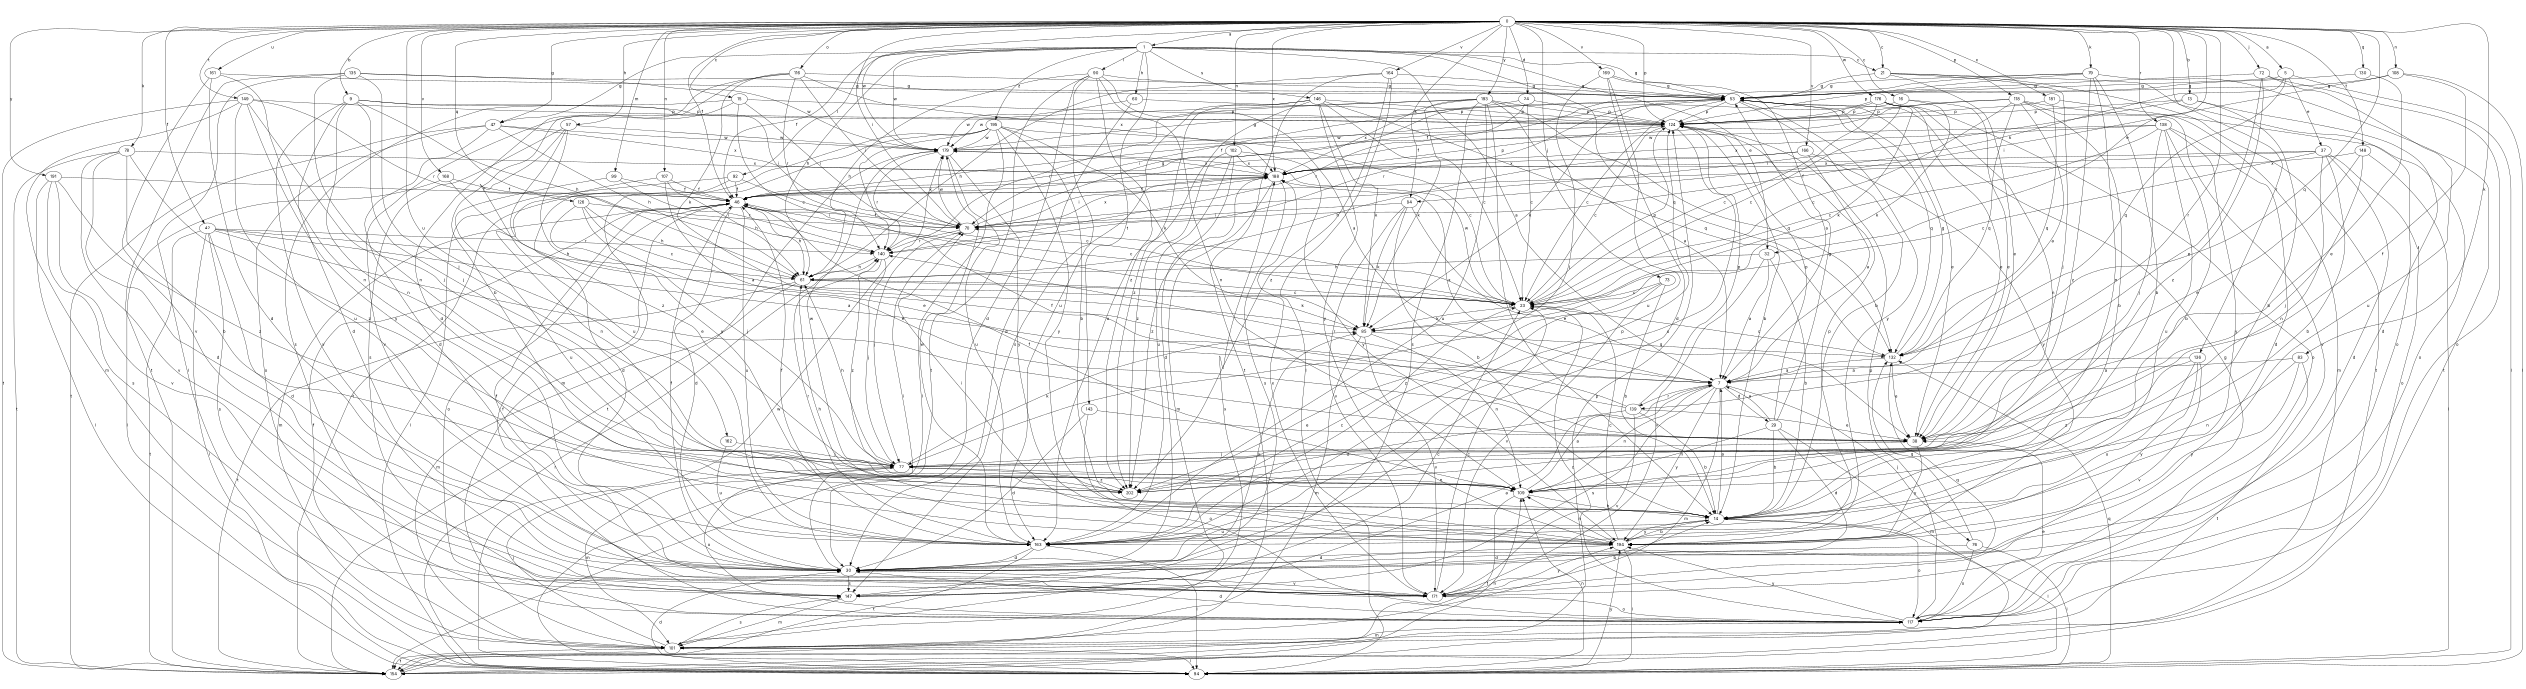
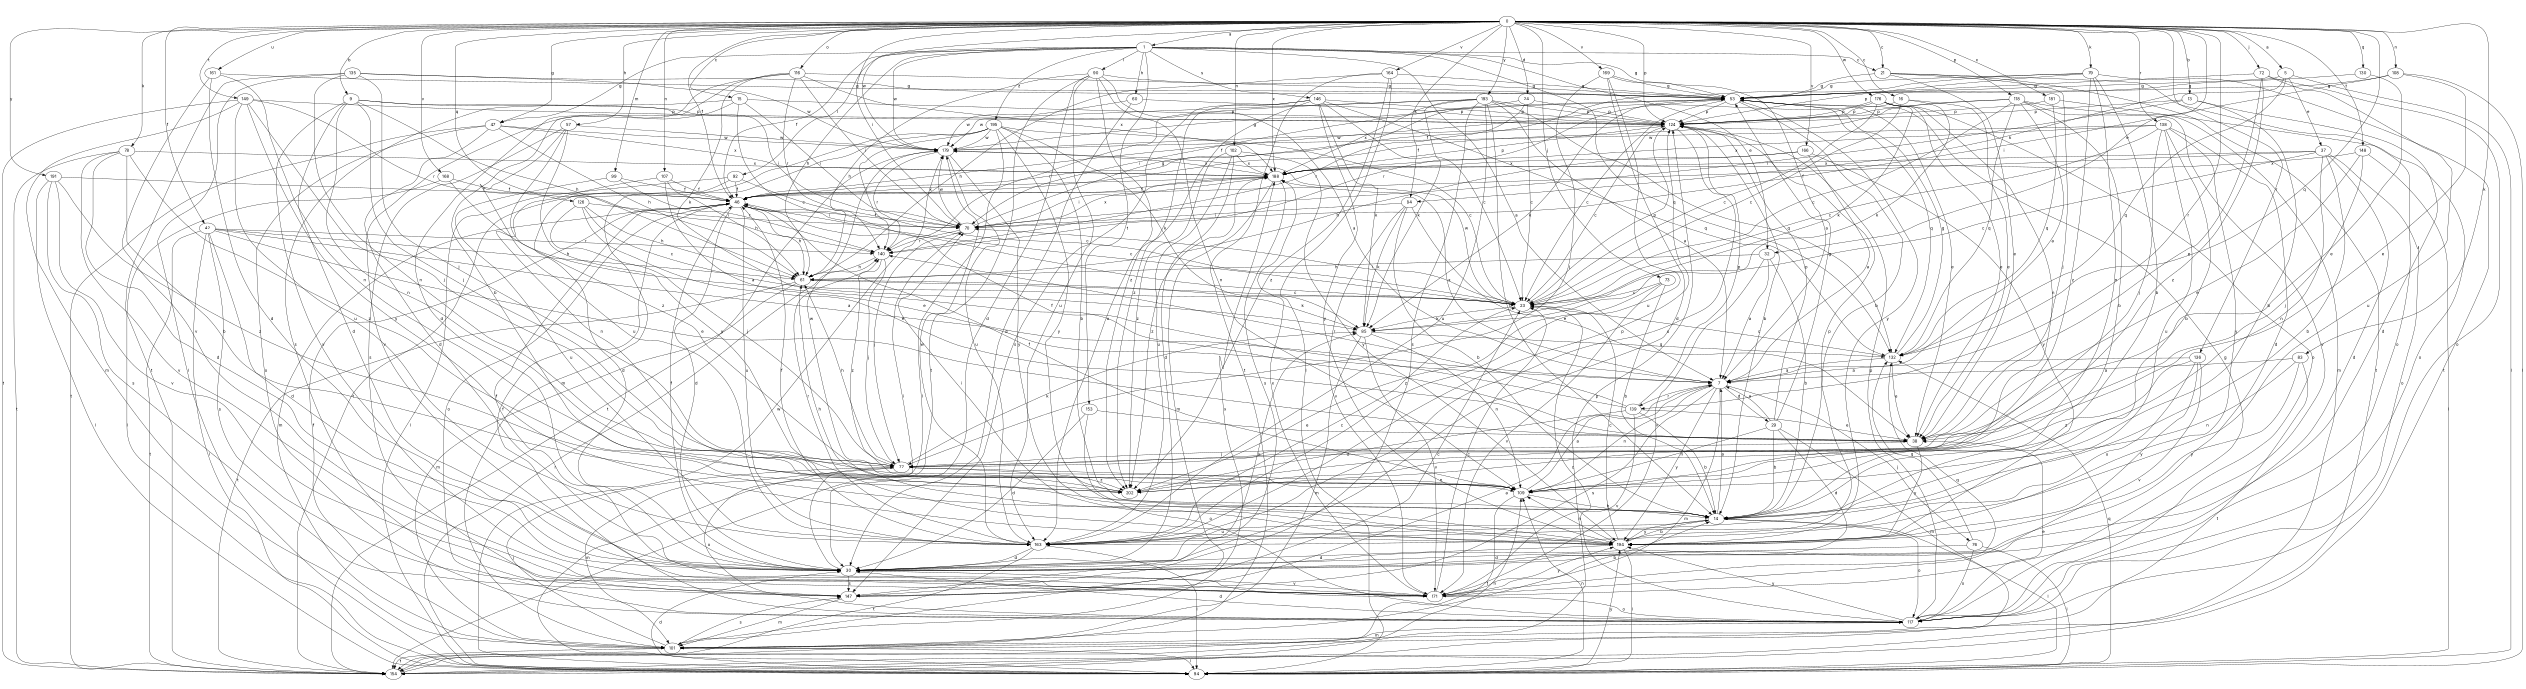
(2383, 254) -> (2383, 254)
(1089, 409) -> (1089, 409)
(728, 441) -> none
